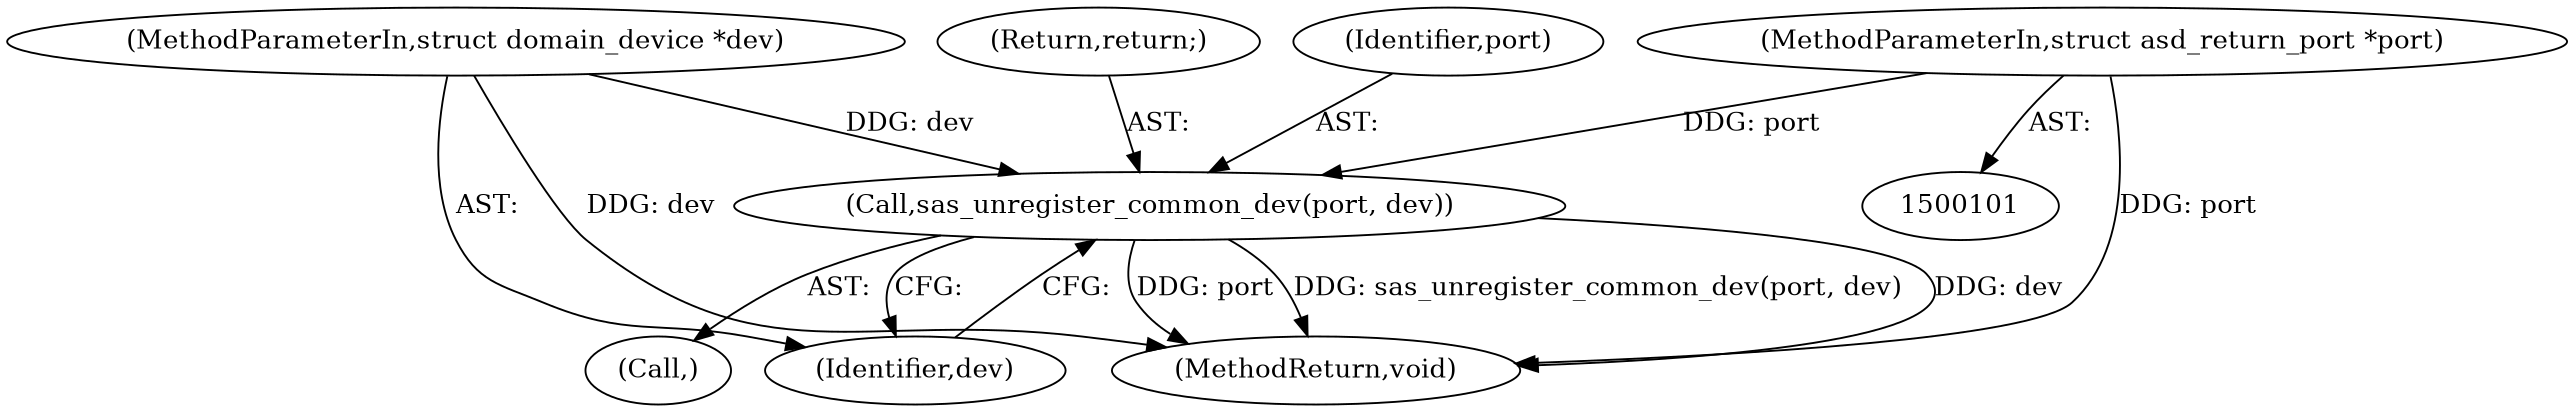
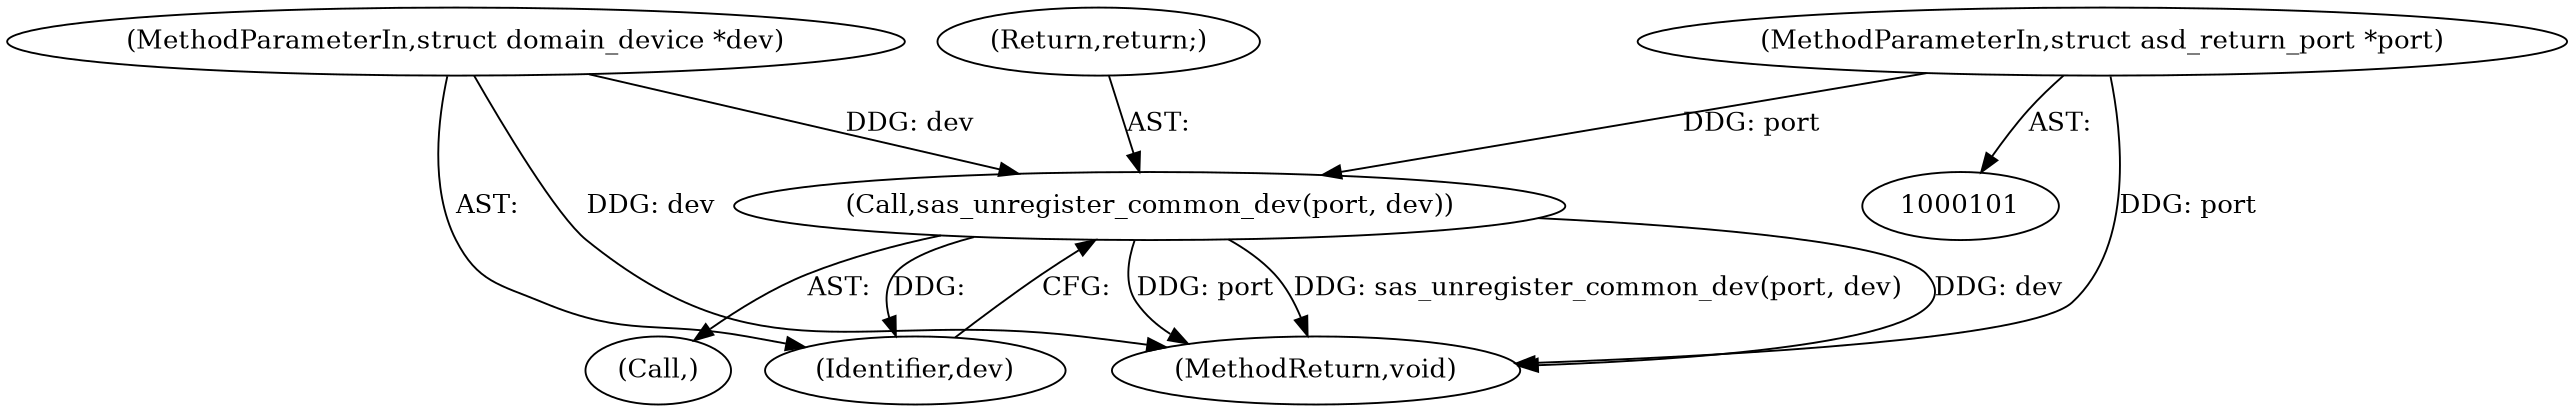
(1448, 42) -> none
(1961, 206) -> (1961, 206)
(933, 288) -> (933, 288)
